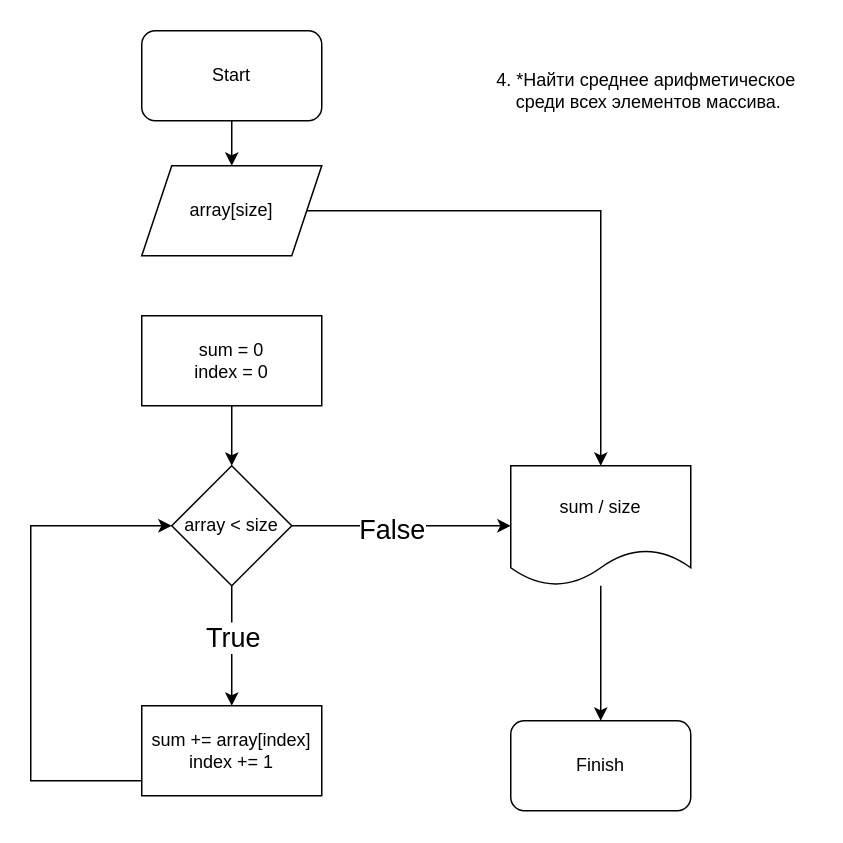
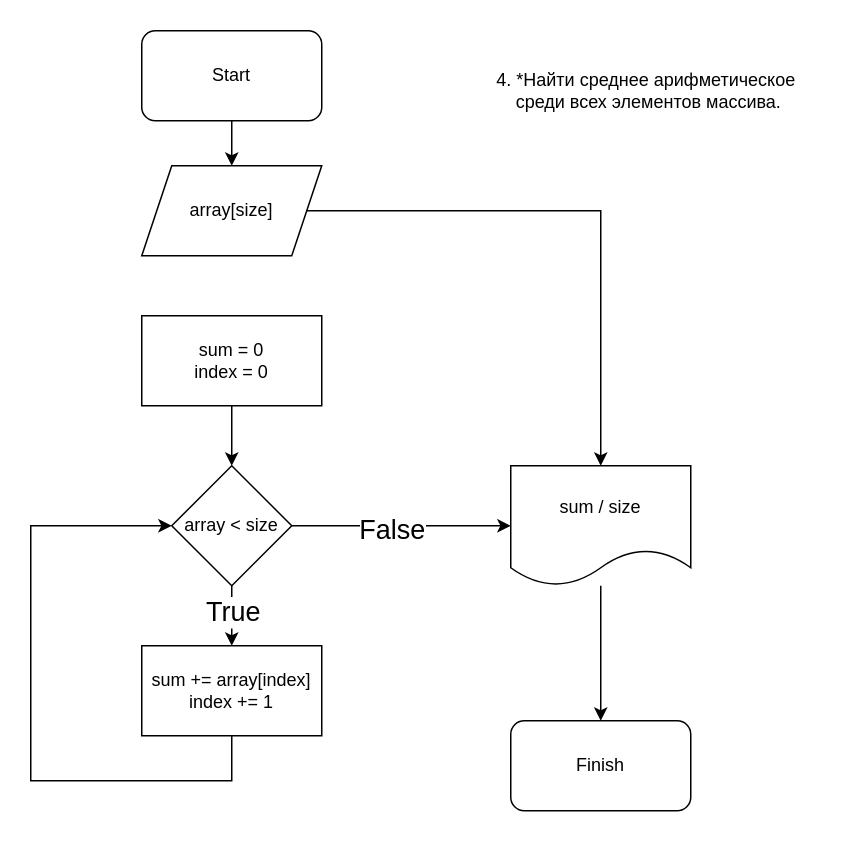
(232, 751) -> (232, 691)
